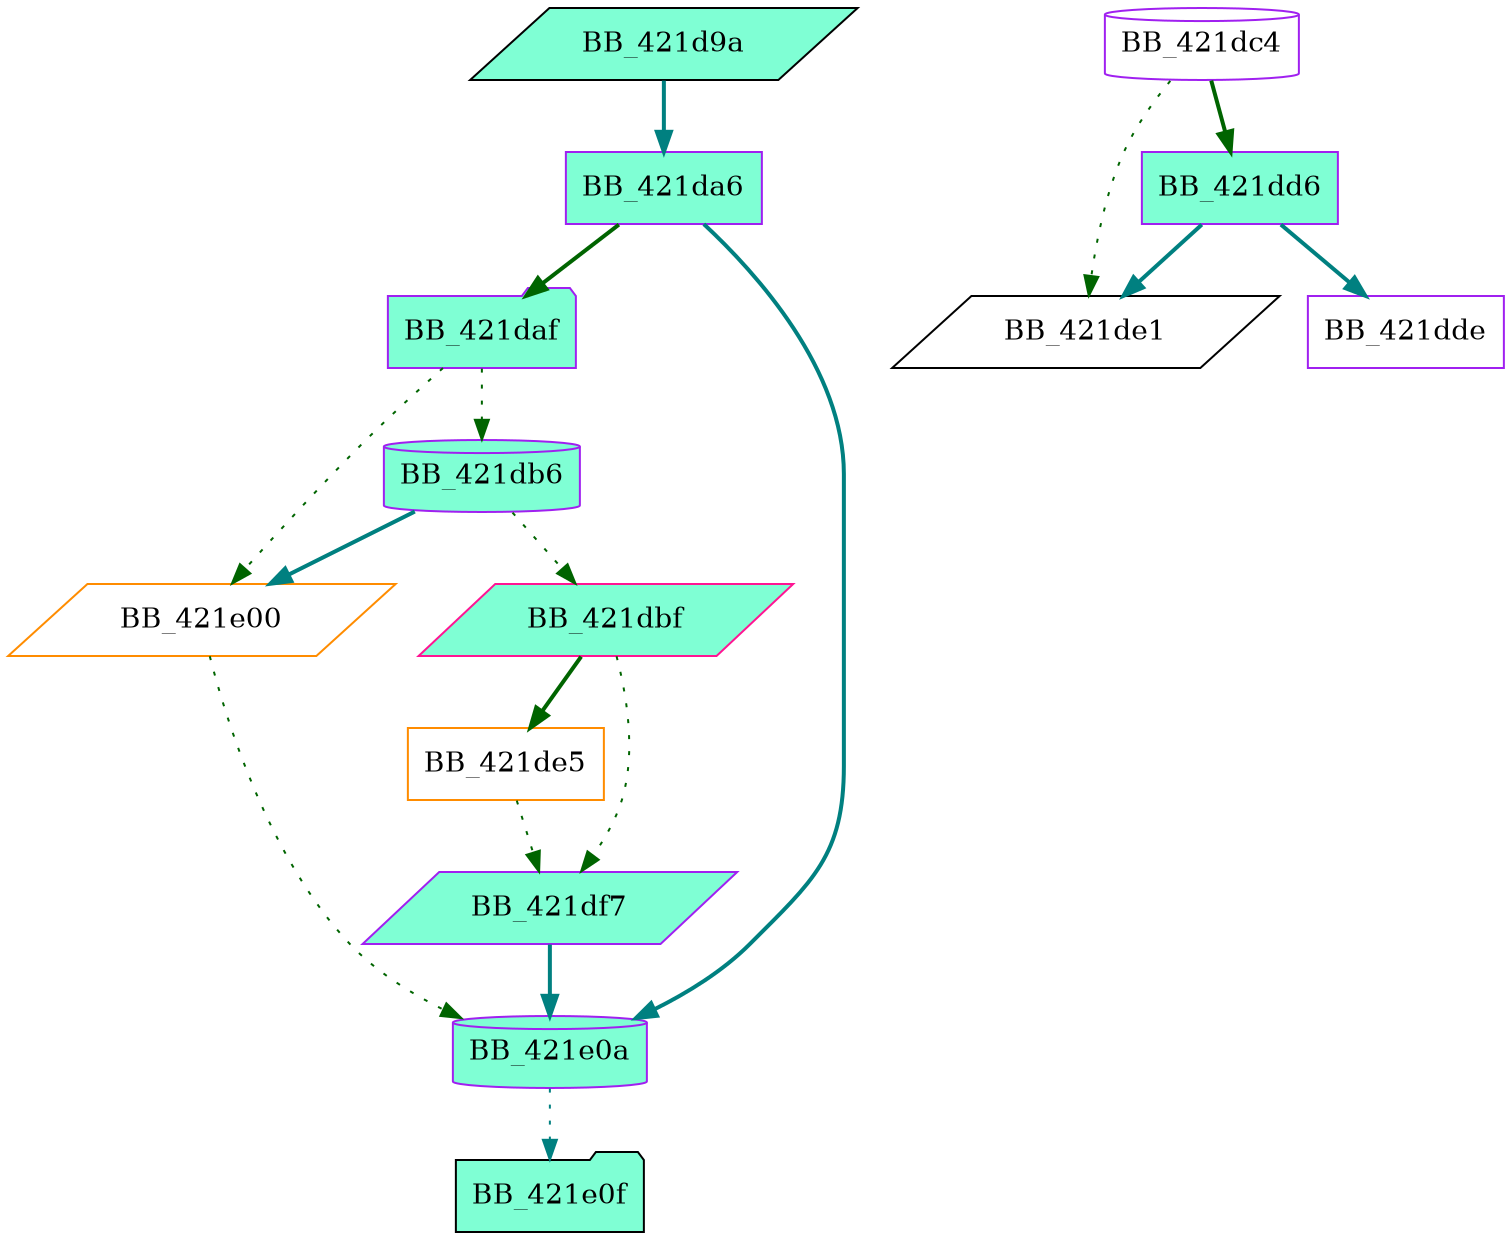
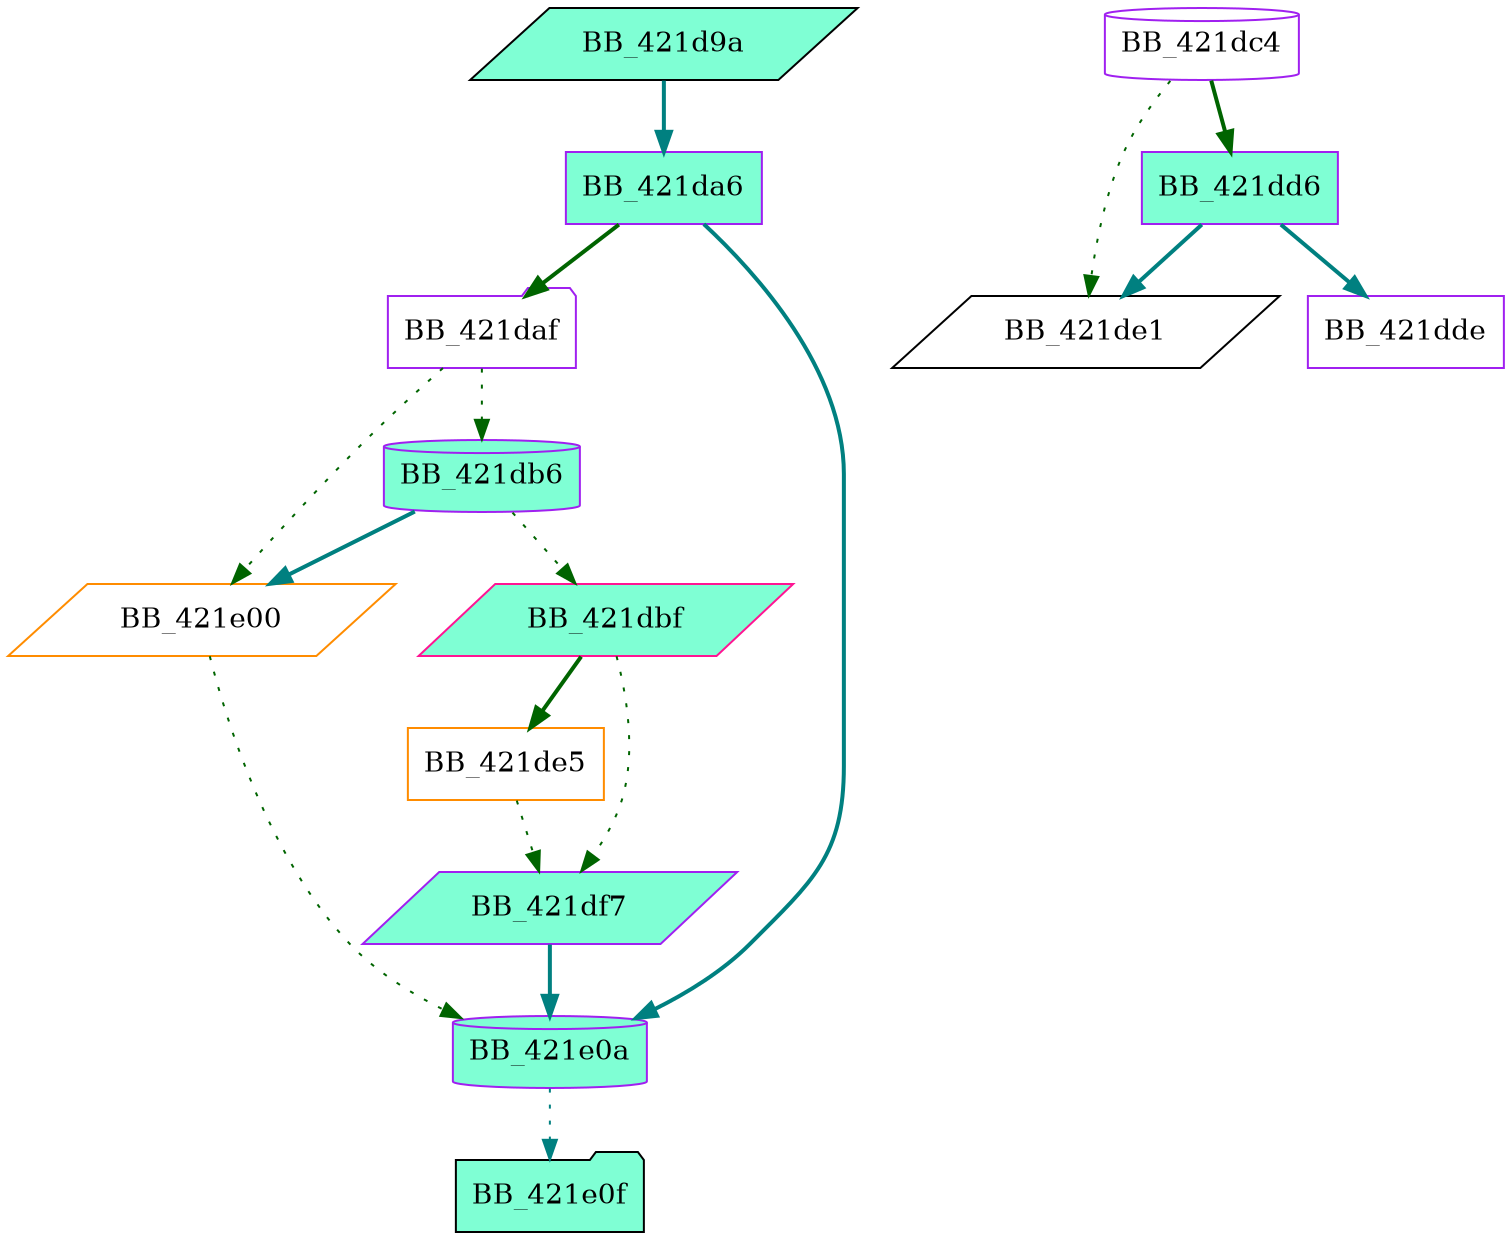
(482, 332) -> (482, 332)
